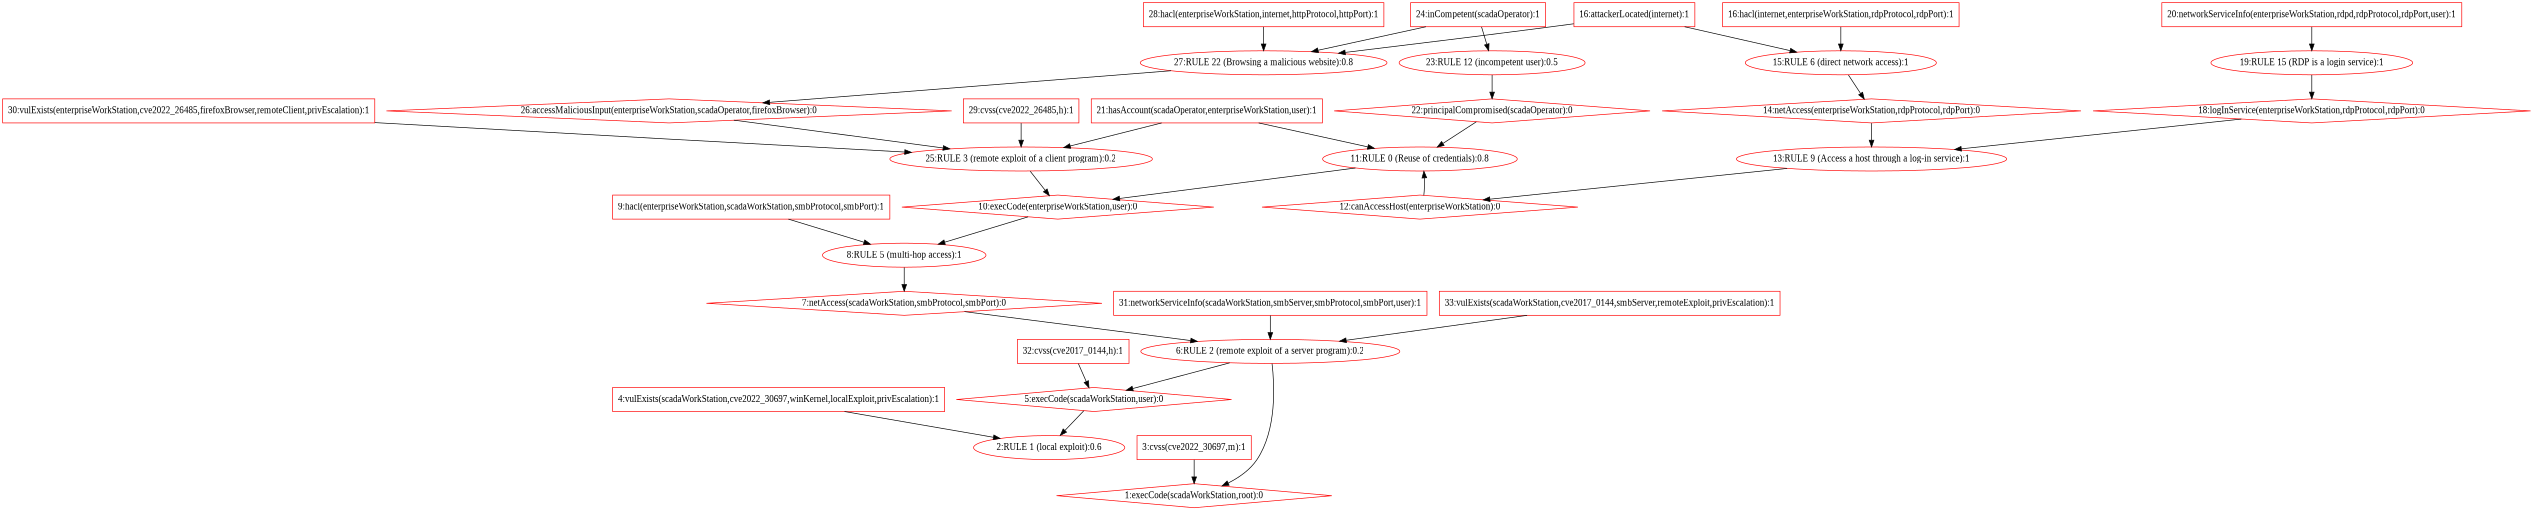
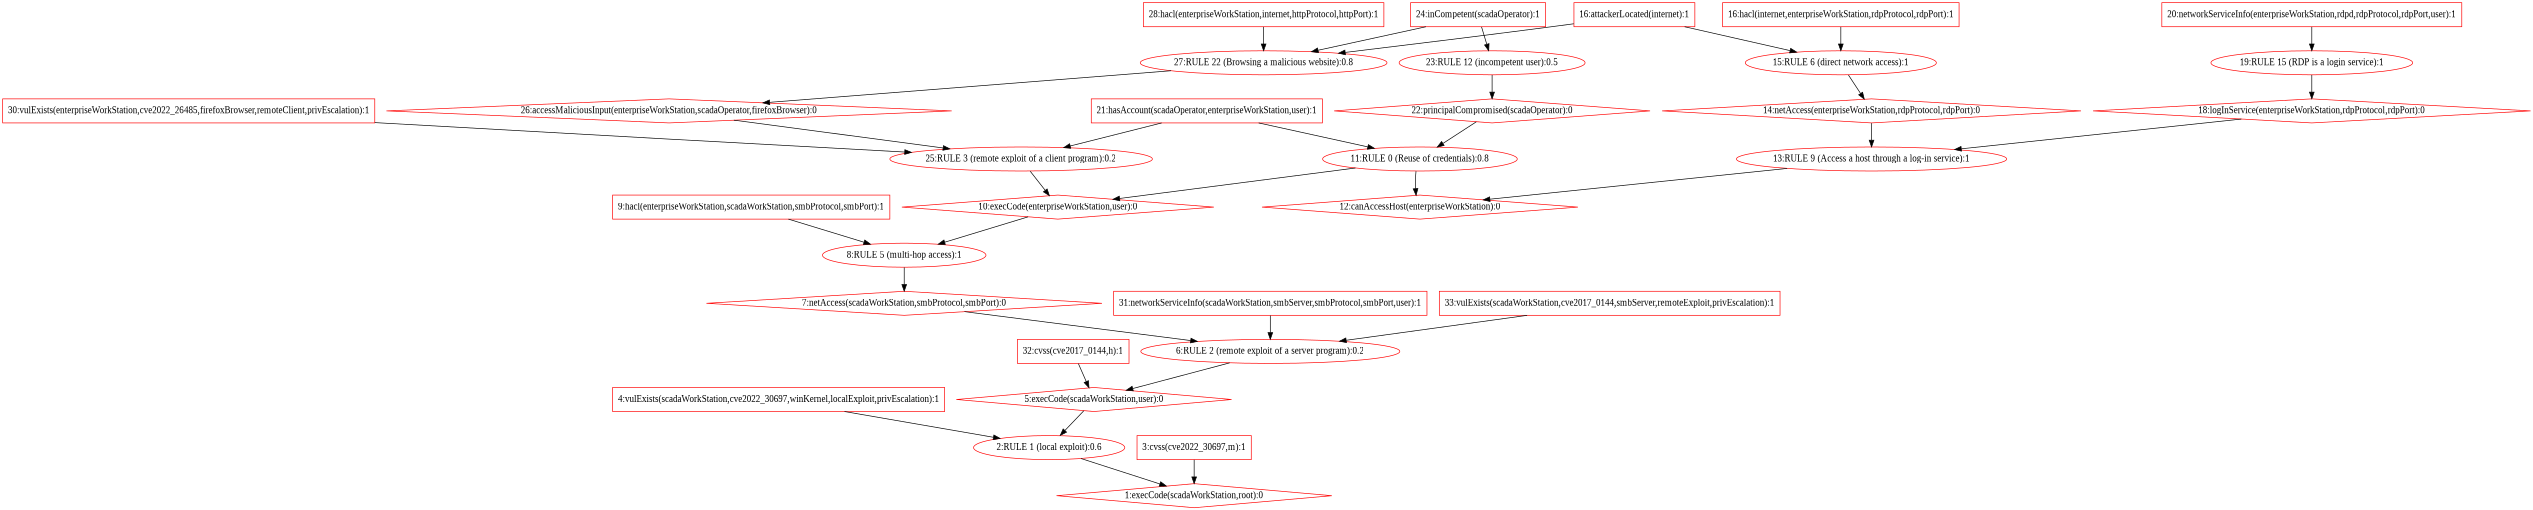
(1021, 111) -> none
(1424, 187) -> (1415, 180)
(1269, 431) -> (1120, 471)
